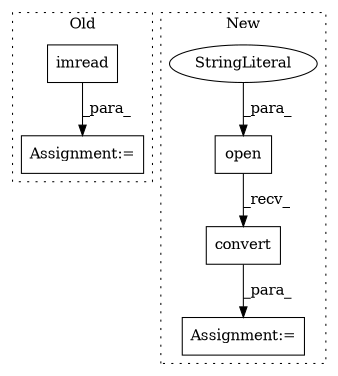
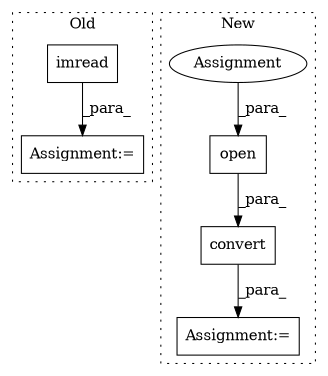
(243, 64) -> (238, 64)
(267, 200) -> (262, 200)
